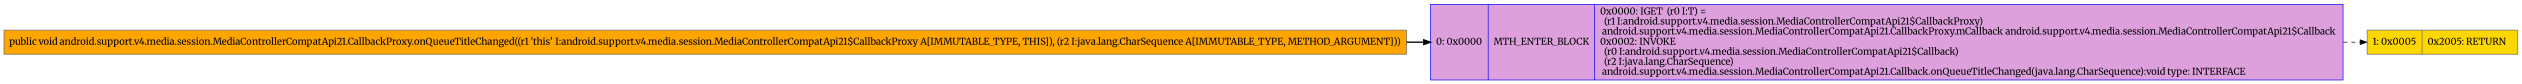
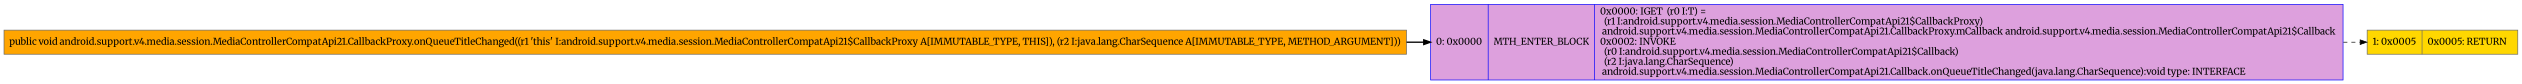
(2470, 42) -> (2470, 42)
